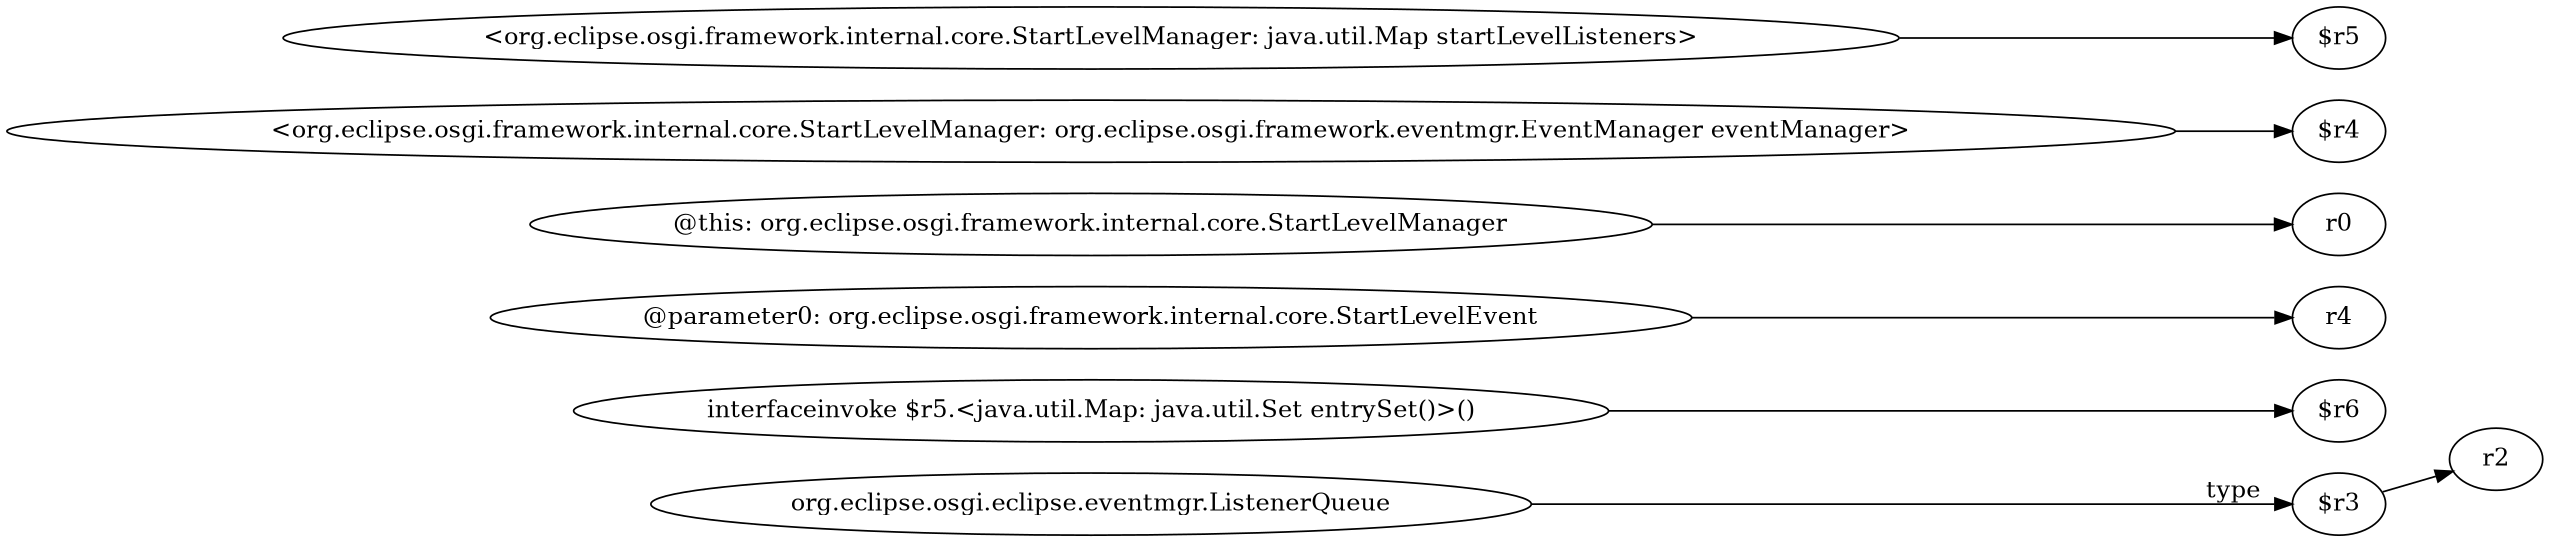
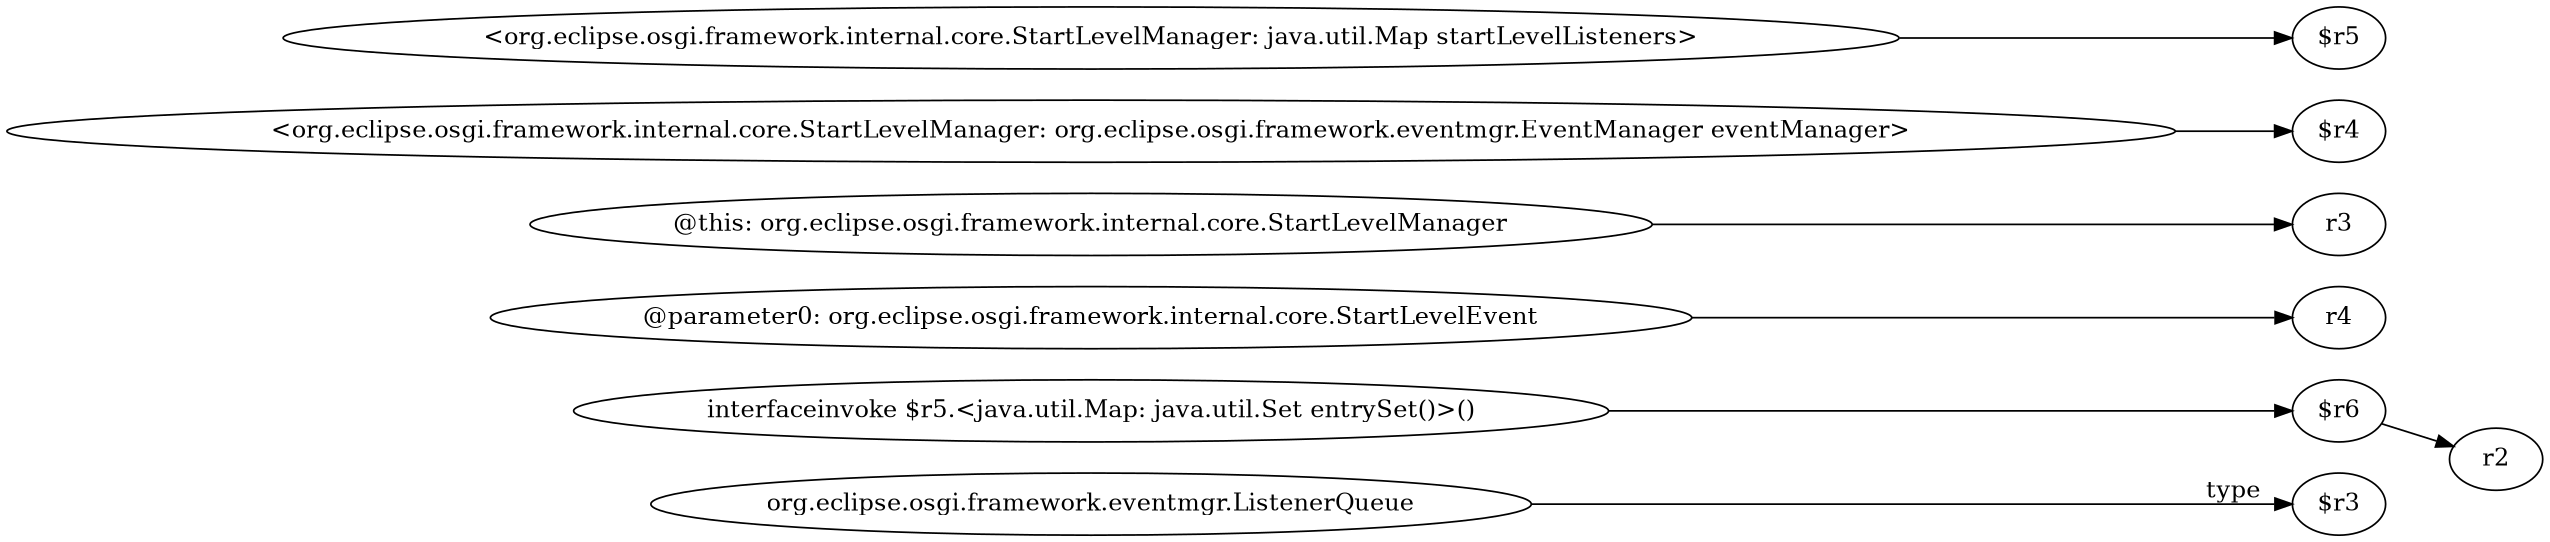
(2339, 224) -> (2339, 224)
(2409, 484) -> (2409, 432)
(1091, 504) -> (1091, 504)
